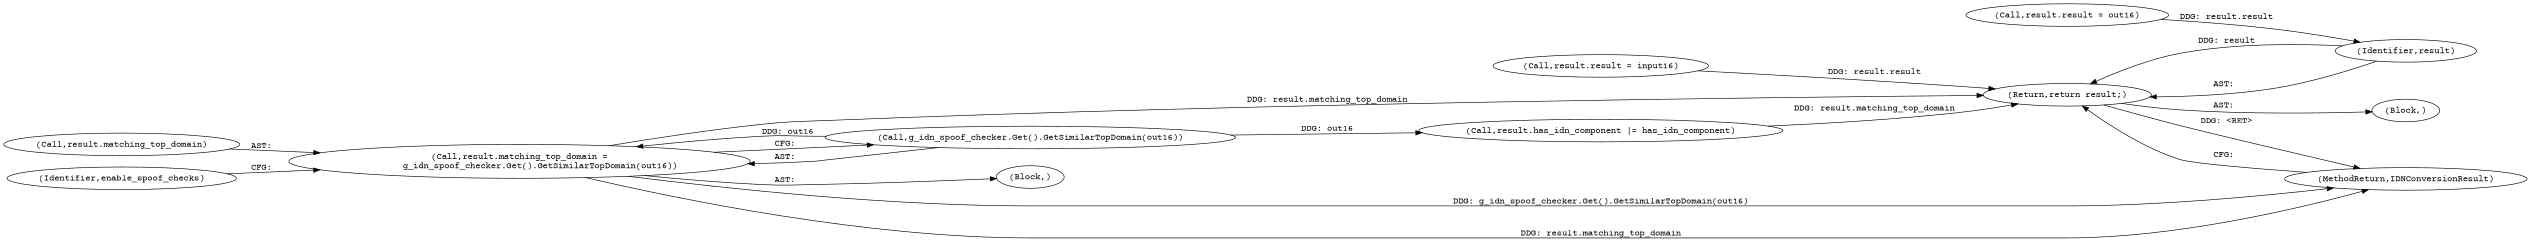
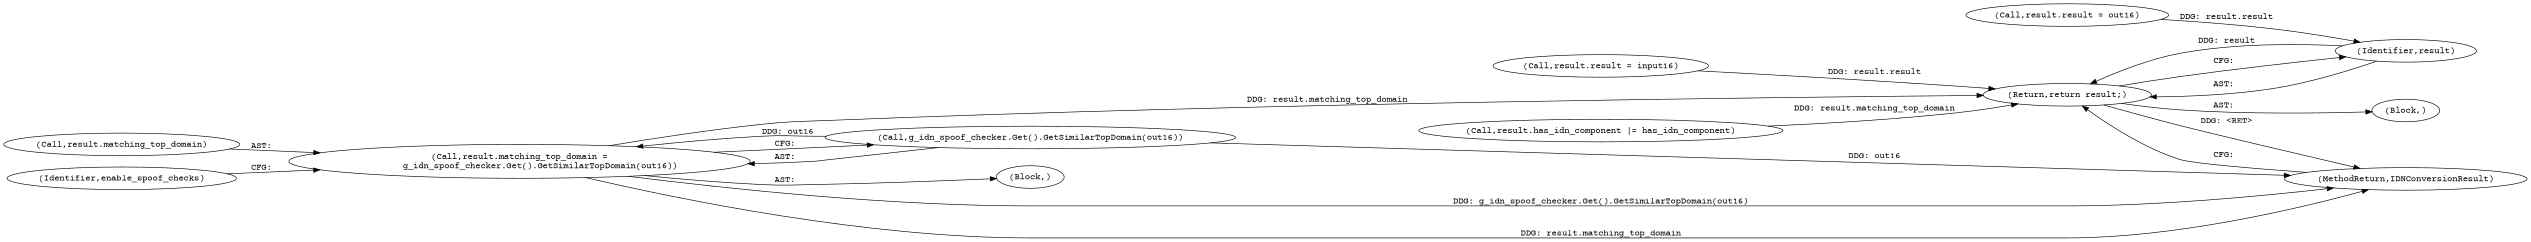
none -> (2229, 70)
(1323, 134) -> (1747, 159)
